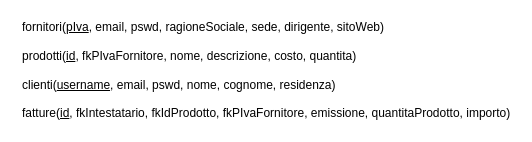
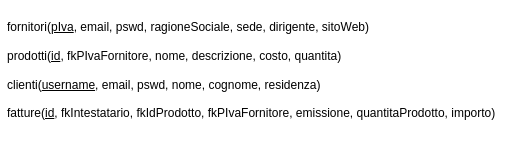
(266, 71) -> (251, 71)
